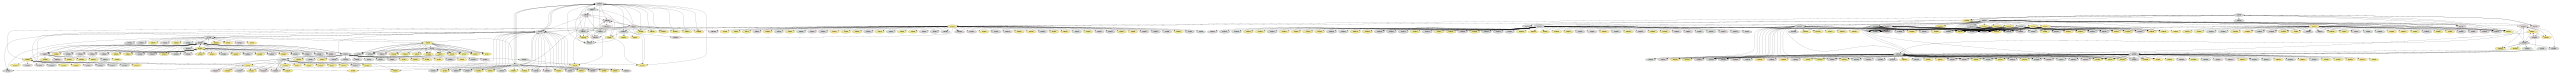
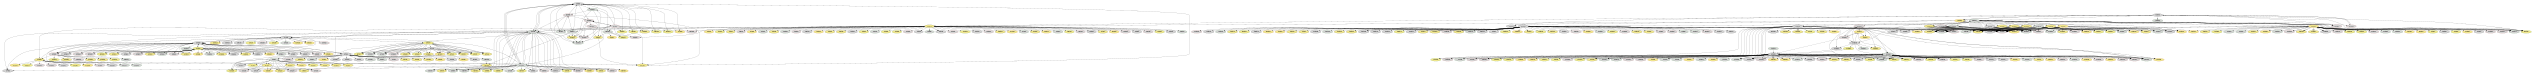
(92, 54) -> none
(559, 71) -> none
